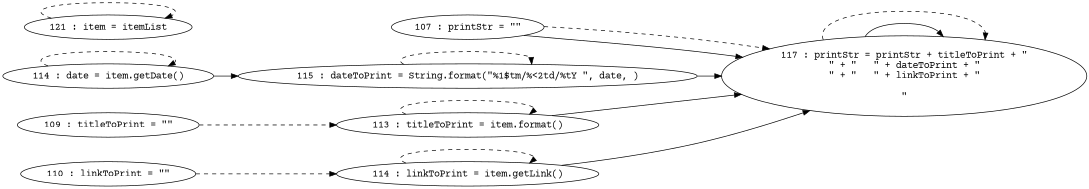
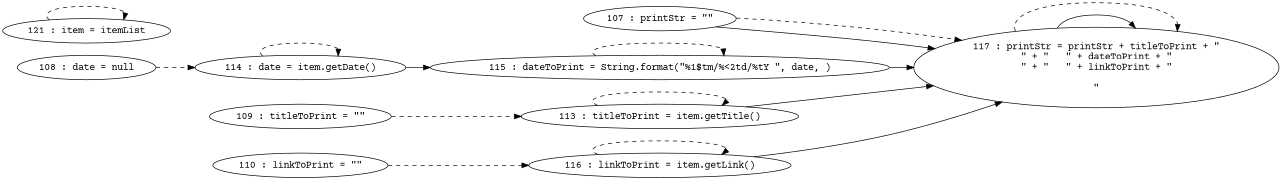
none -> (87, 68)
(468, 125) -> (660, 116)
(468, 174) -> (660, 165)
